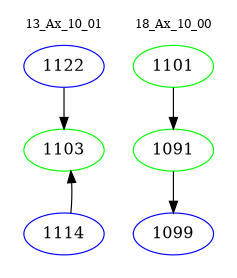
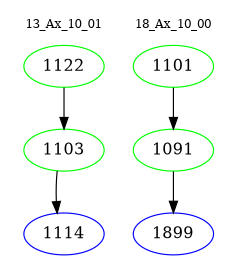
(64, 66) -> (64, 66)
(72, 198) -> (56, 186)
(173, 234) -> (173, 234)
